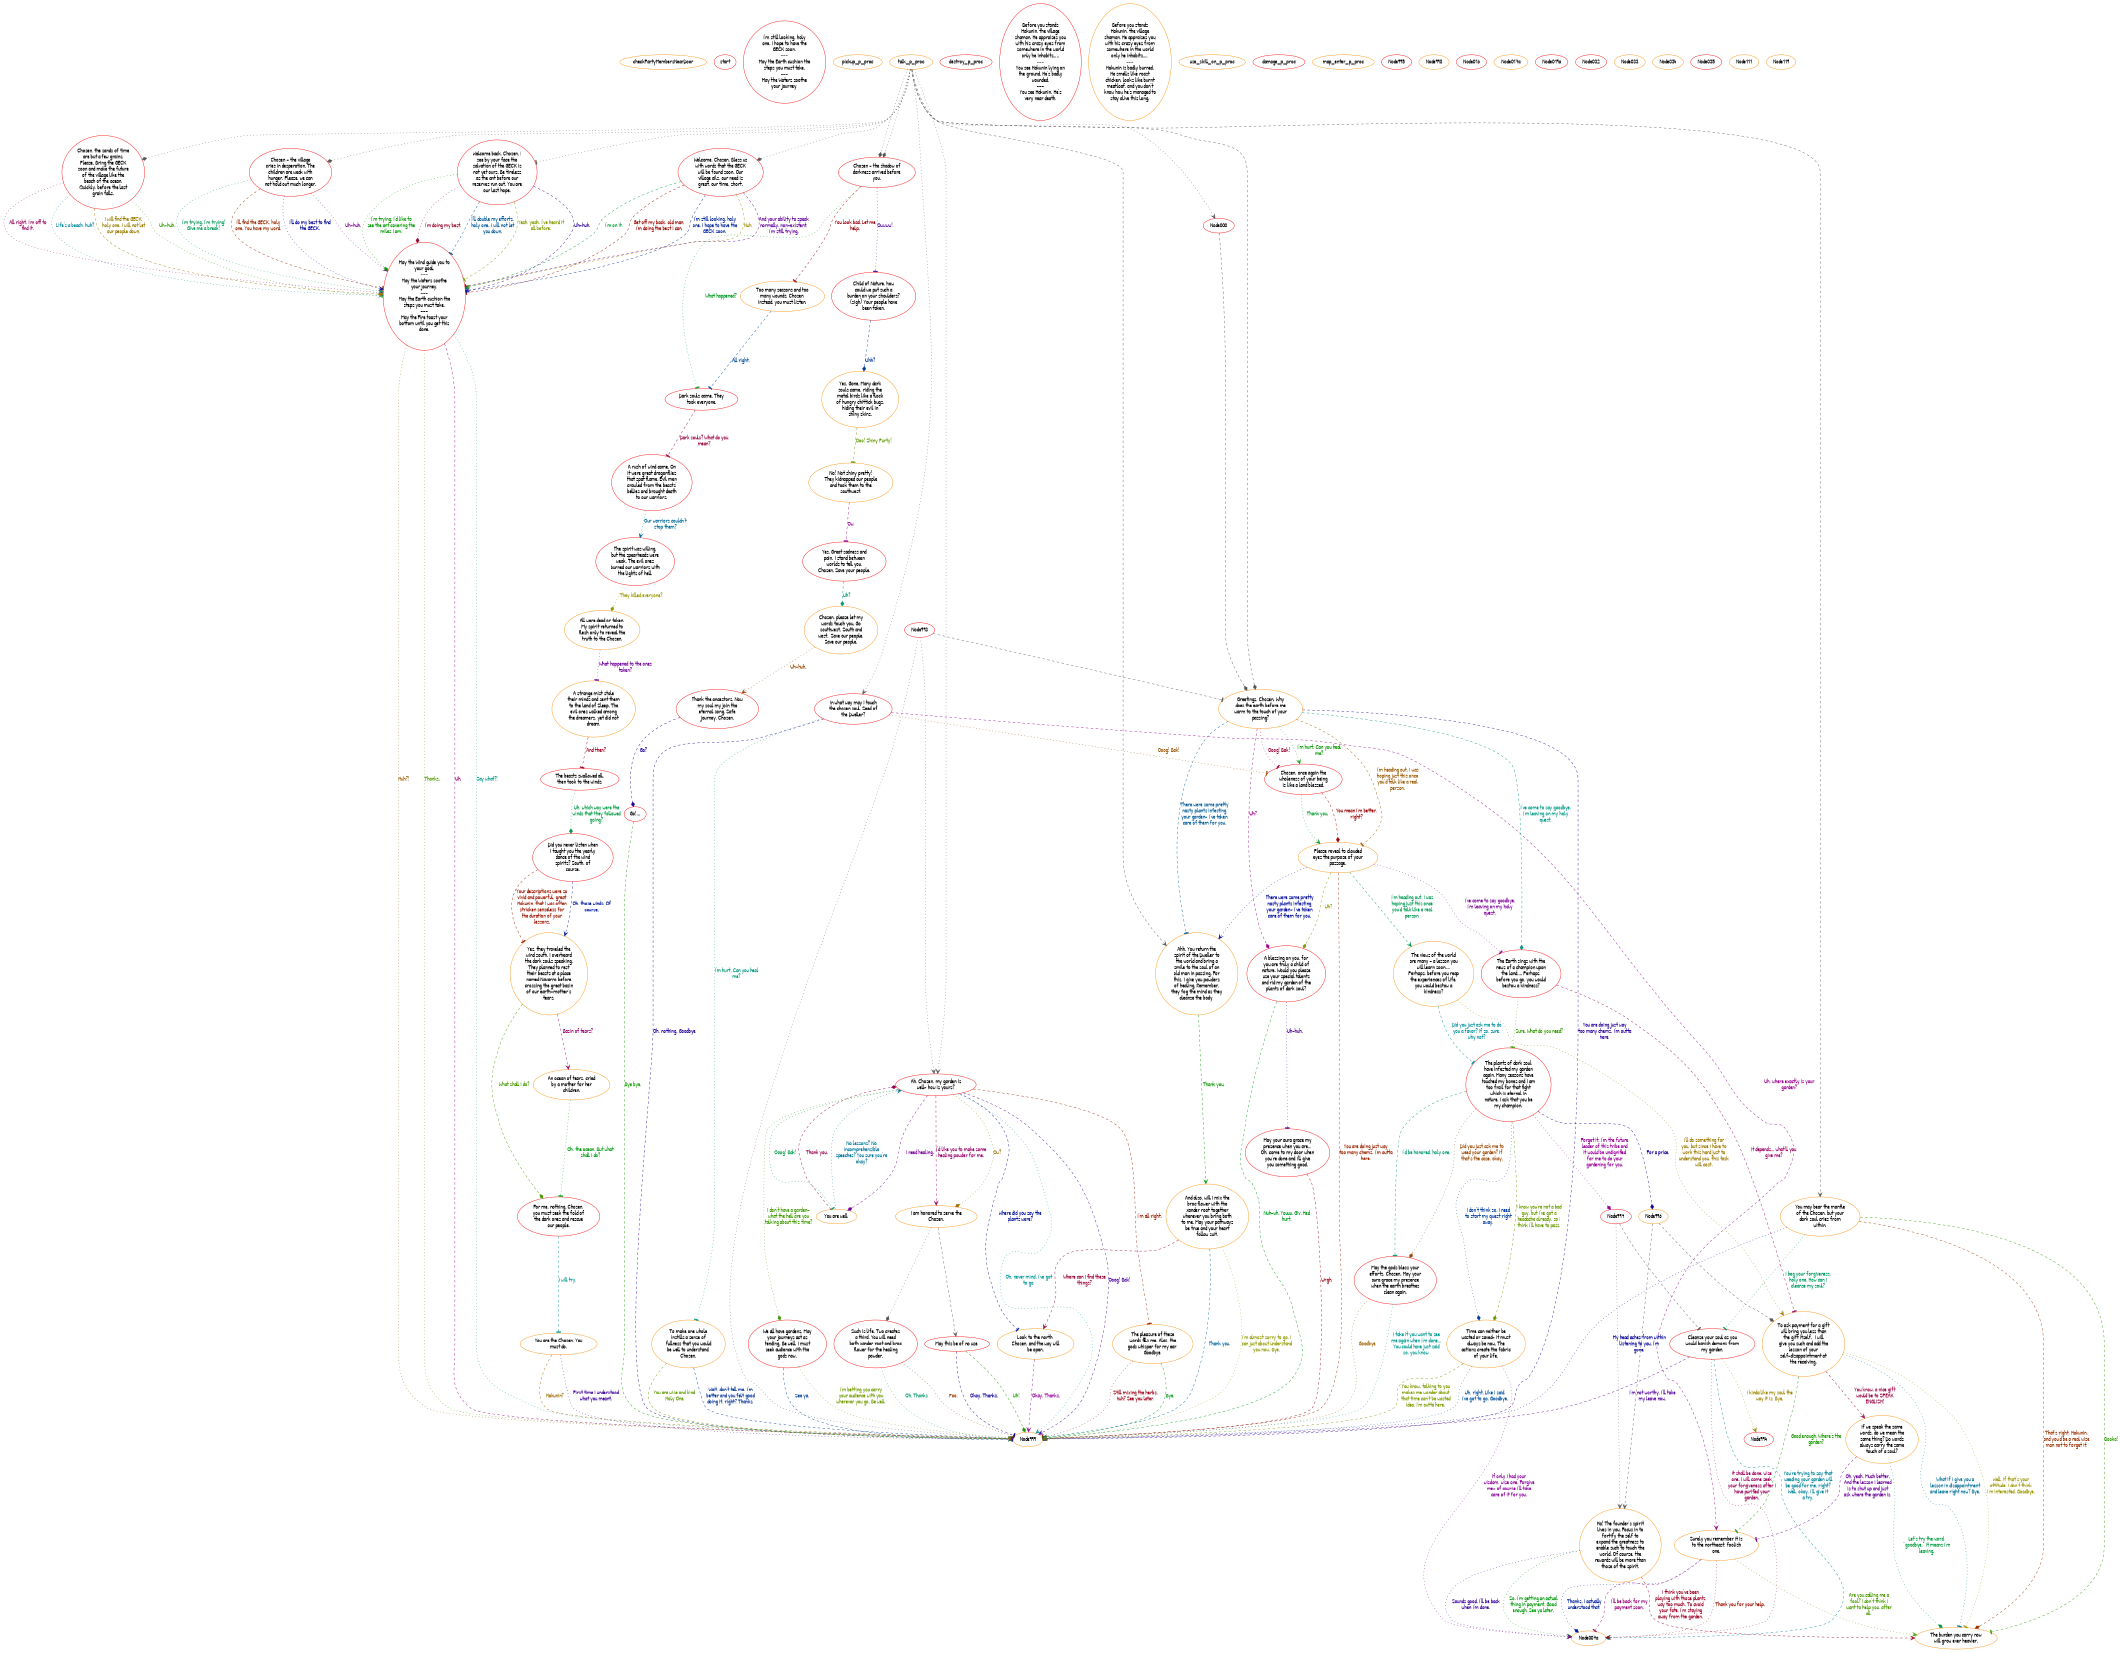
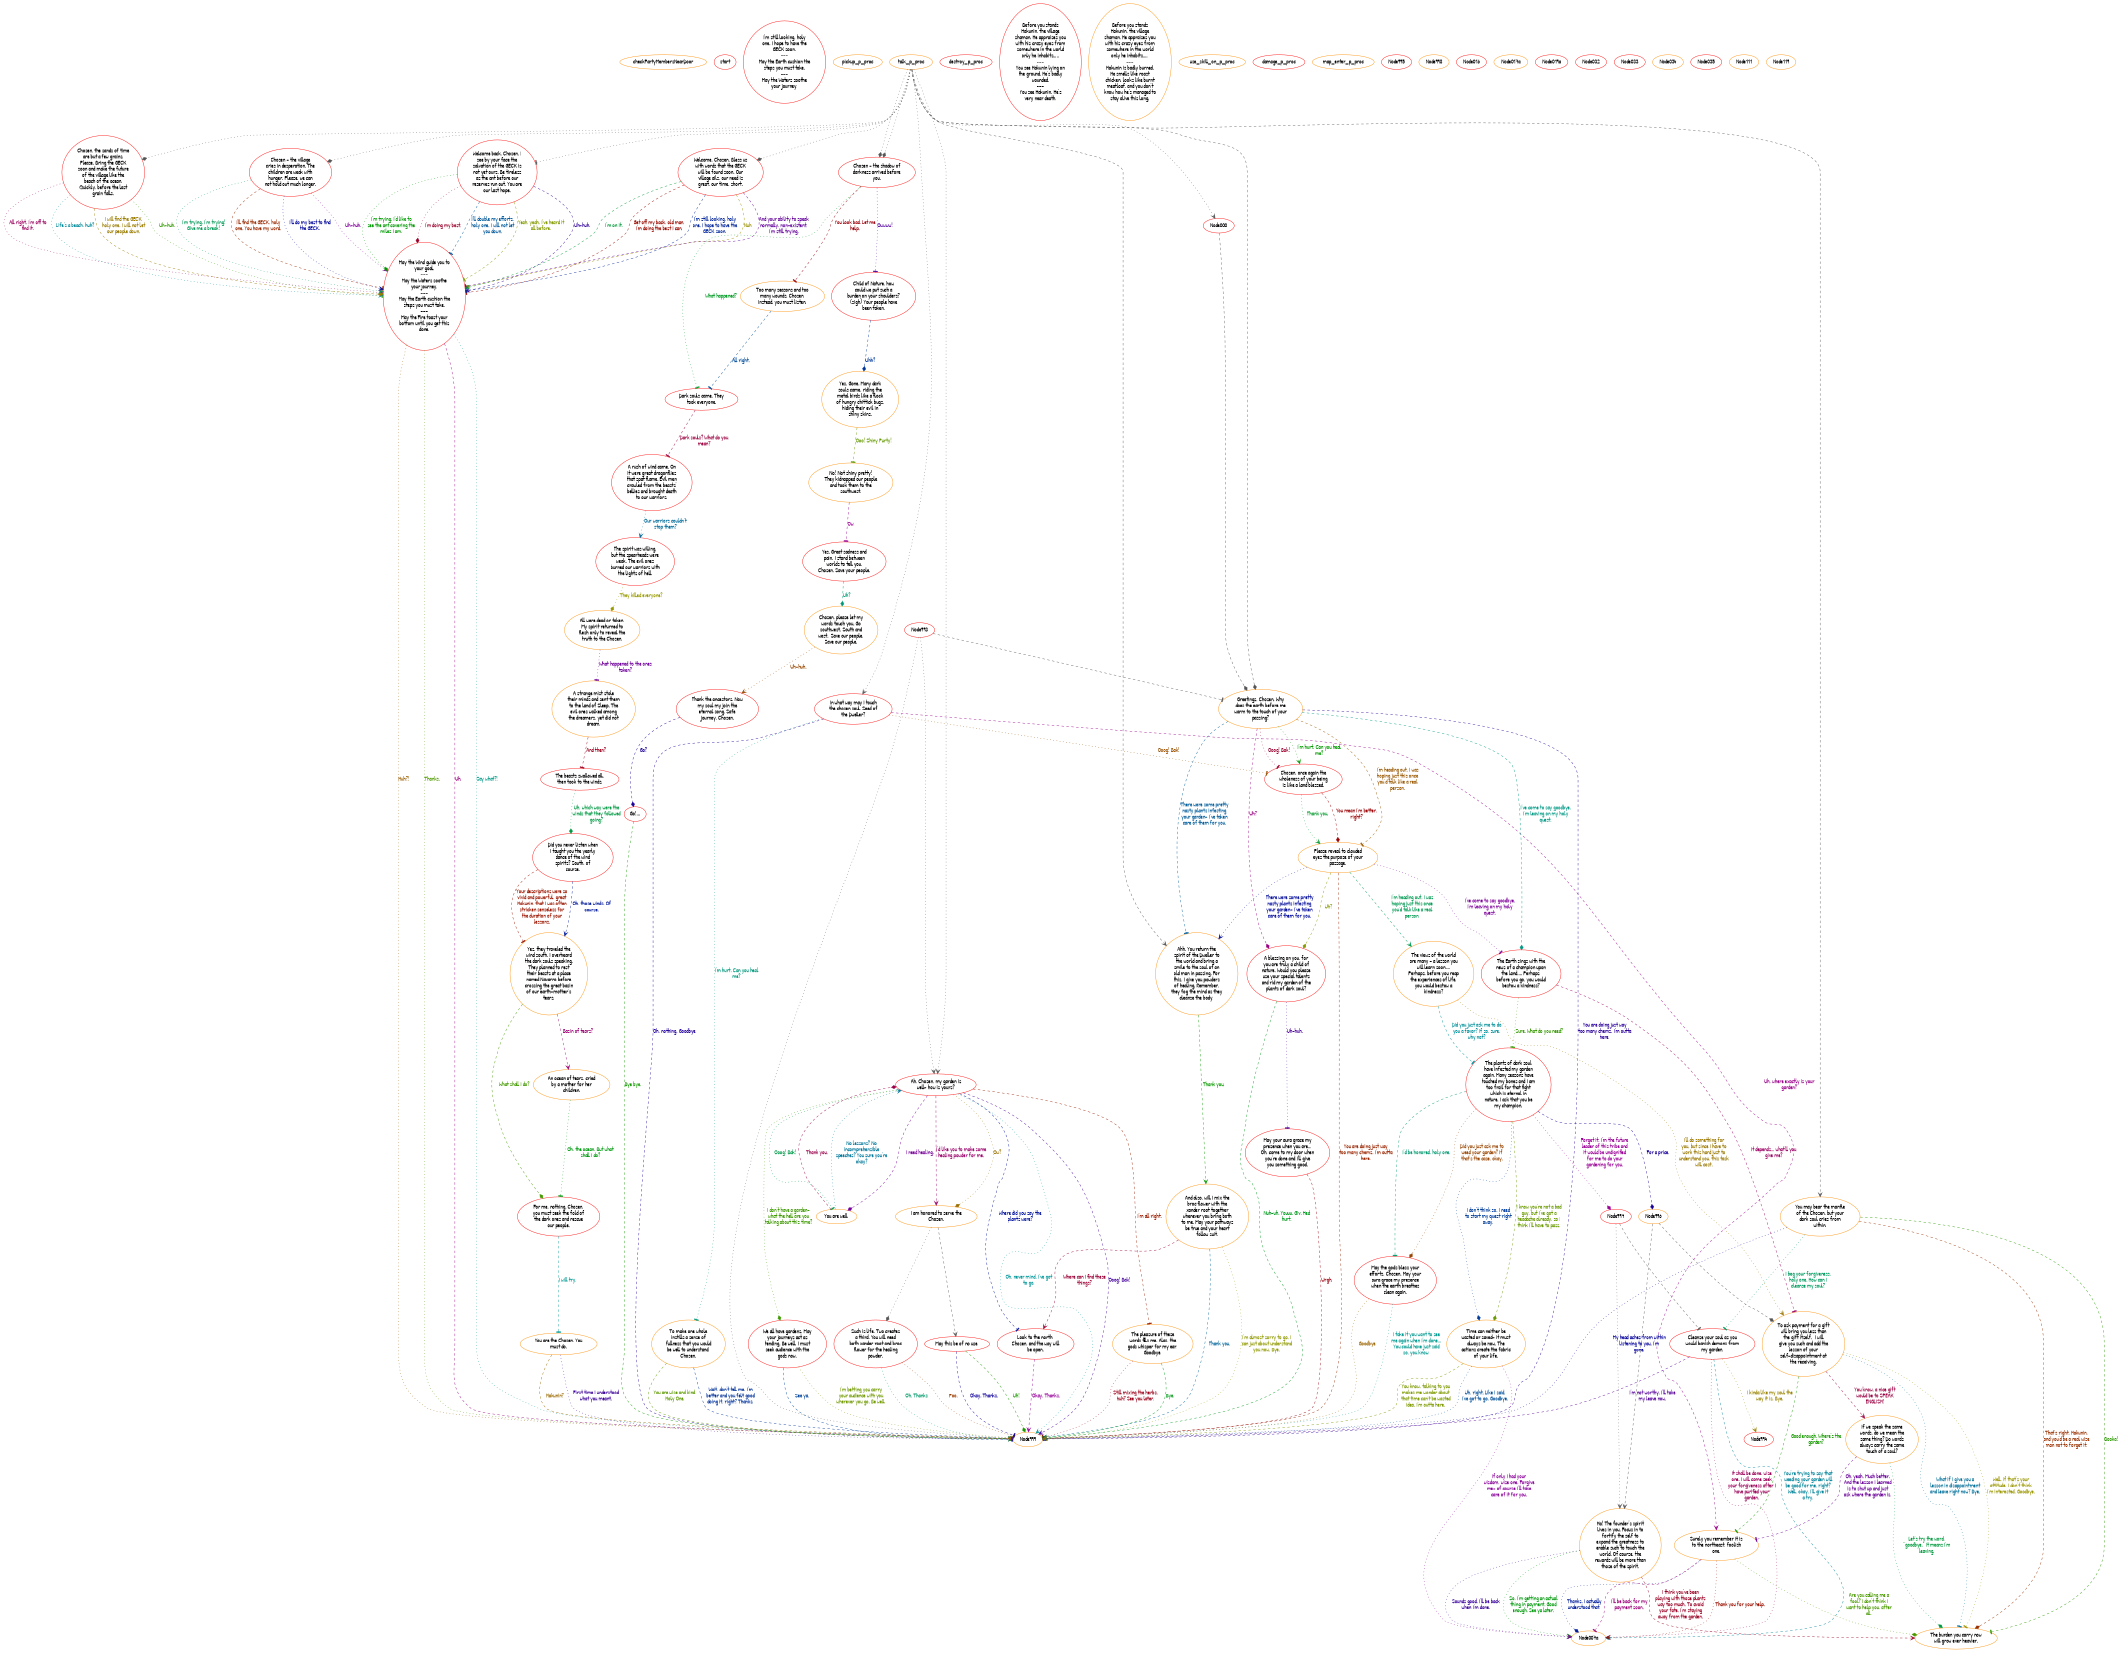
(1630, 62) -> (1630, 62)
(1036, 1344) -> (1036, 1344)
(1819, 1609) -> (1819, 1608)
